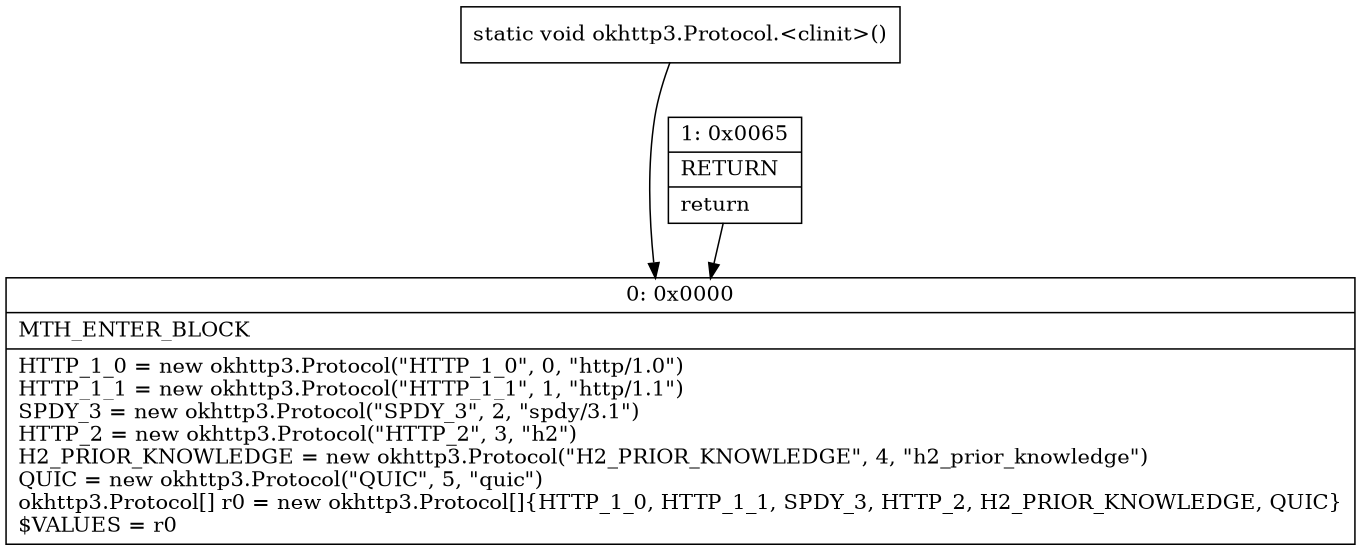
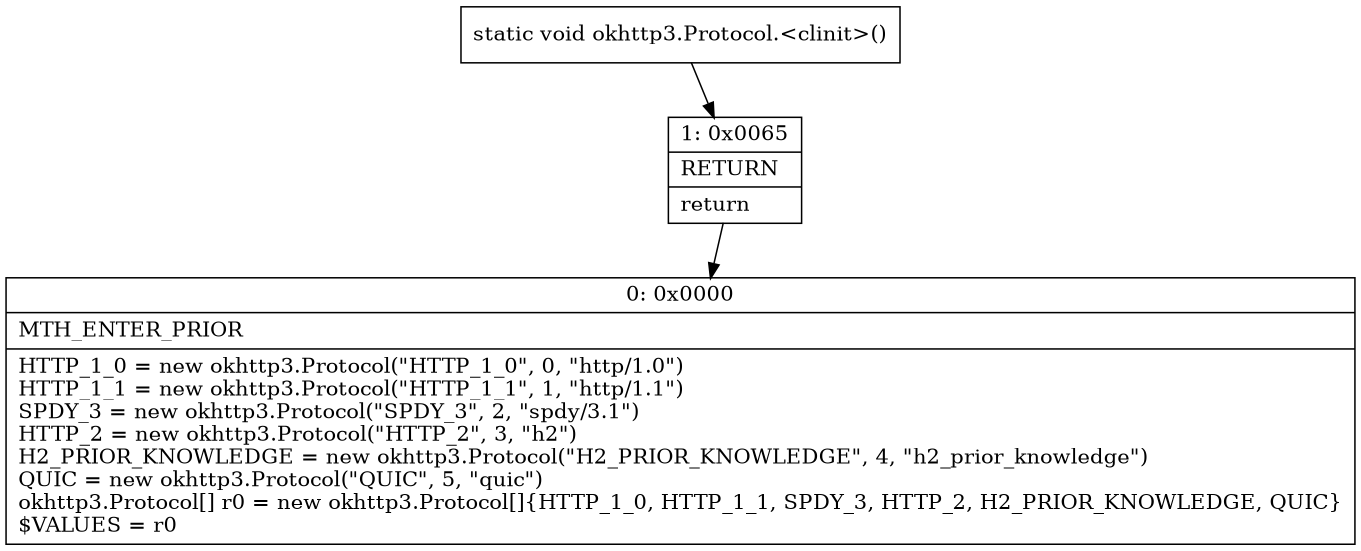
(650, 161) -> (700, 83)
(135, 330) -> (131, 330)
